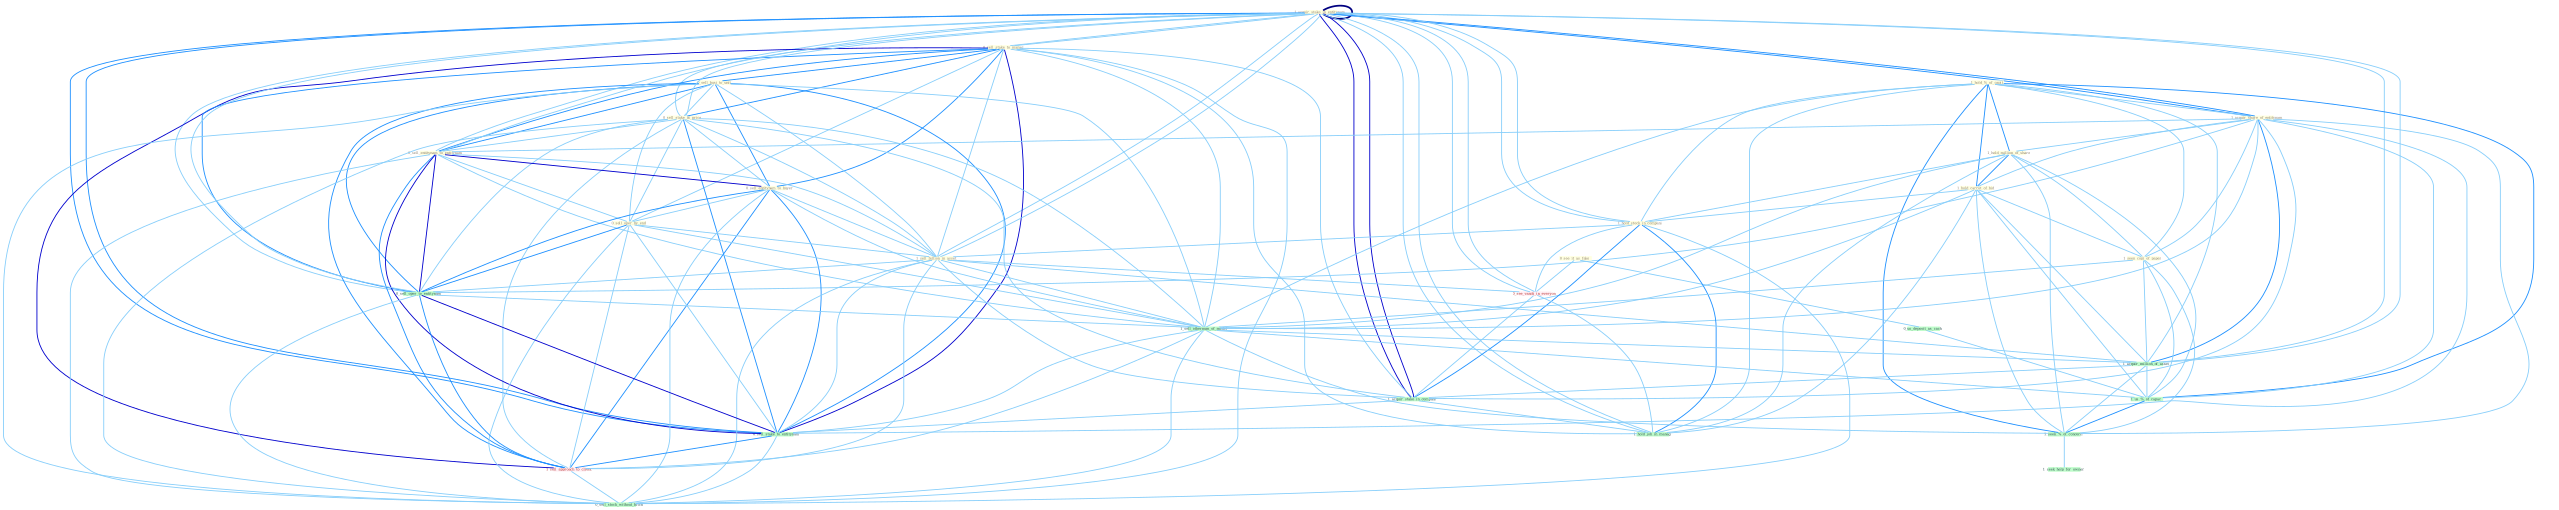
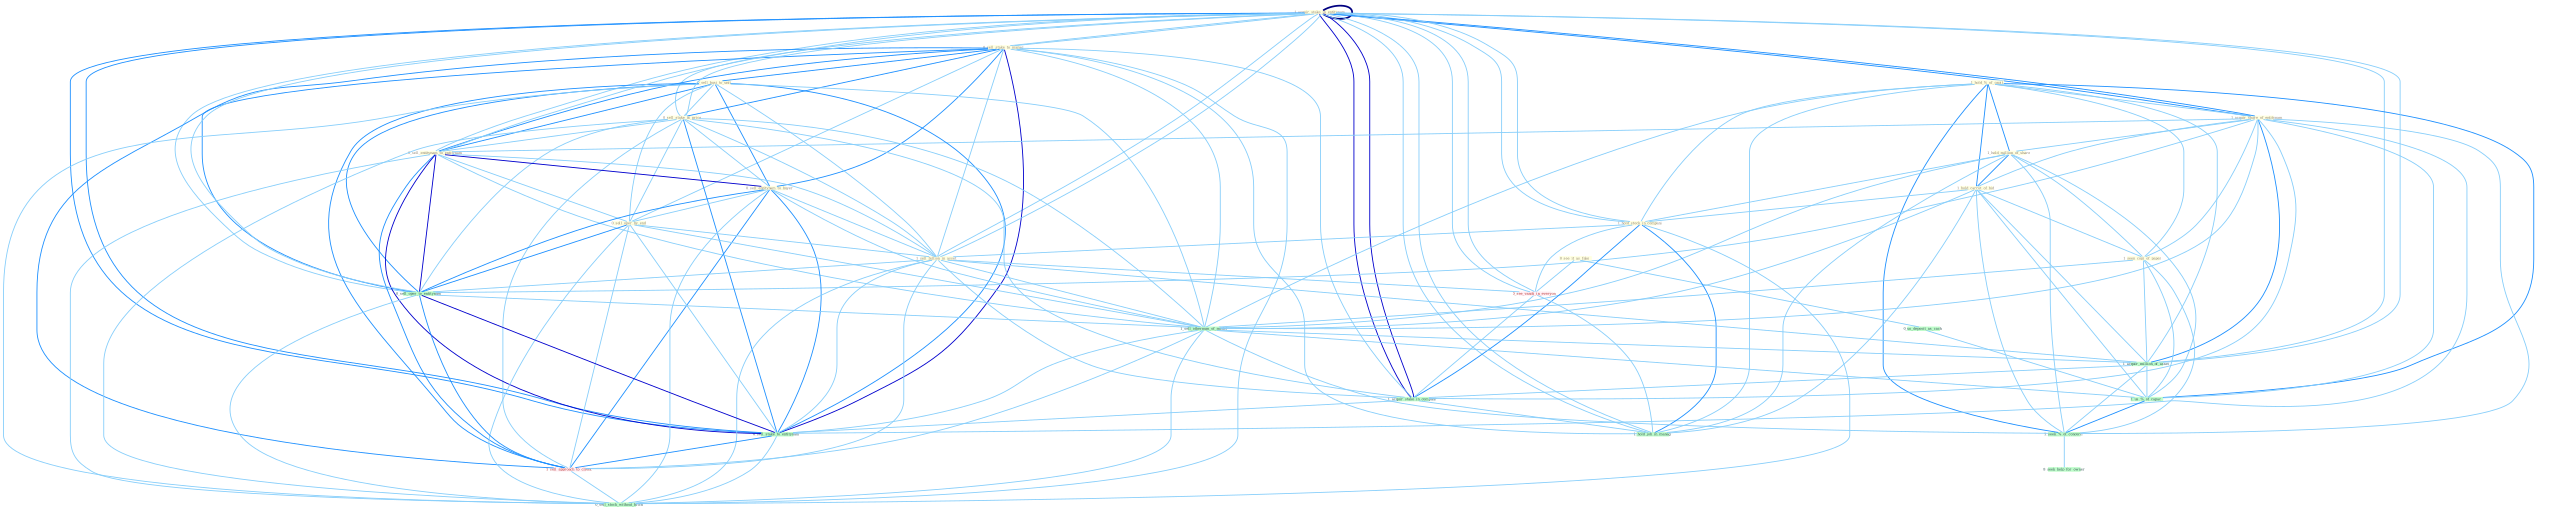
(104, 169) -> (104, 169)
(2064, 469) -> (2064, 469)
